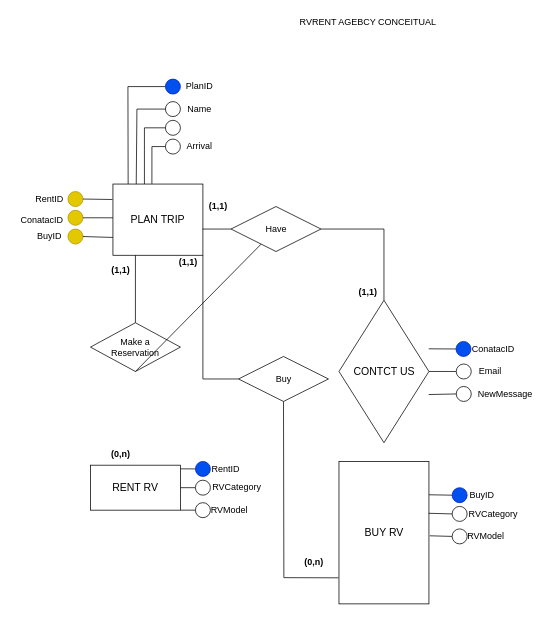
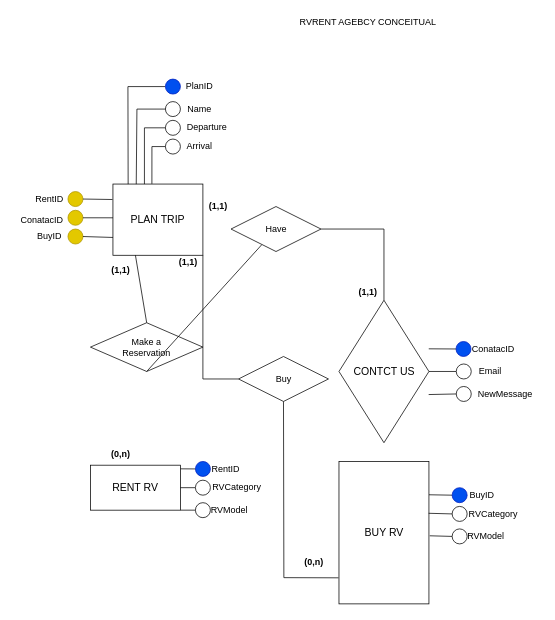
none -> (207, 128)
(217, 229) -> none
(135, 347) -> (147, 347)
